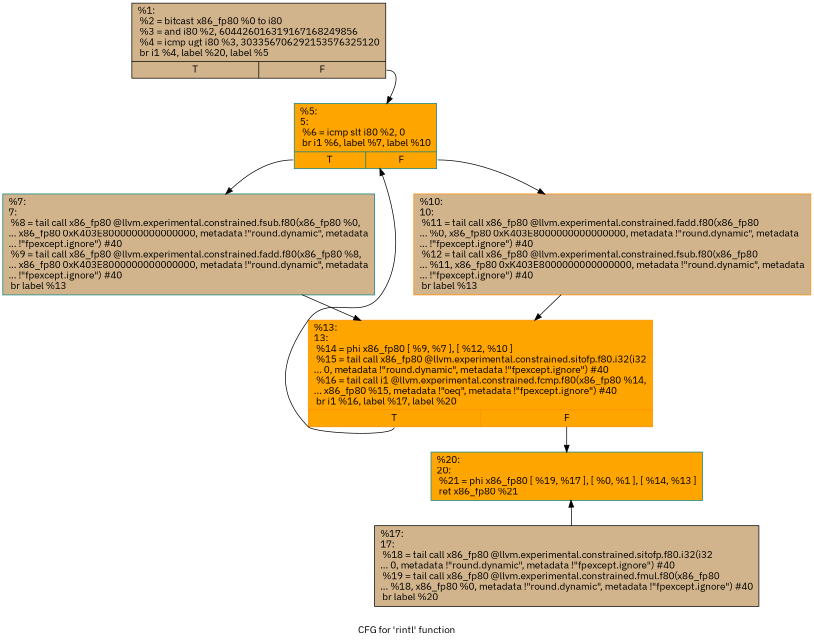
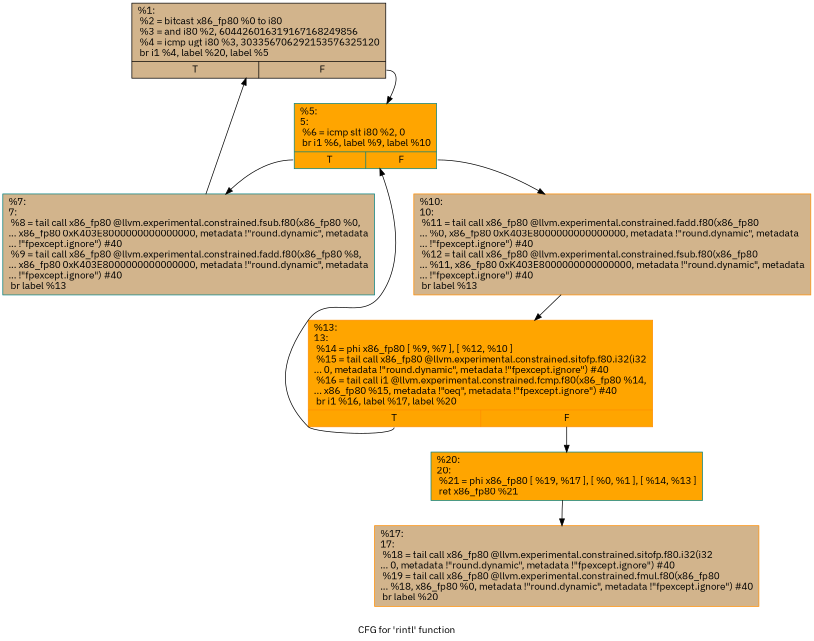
(365, 143) -> (365, 143)
(323, 304) -> (225, 139)
(571, 517) -> (562, 509)
(567, 566) -> (567, 566)
